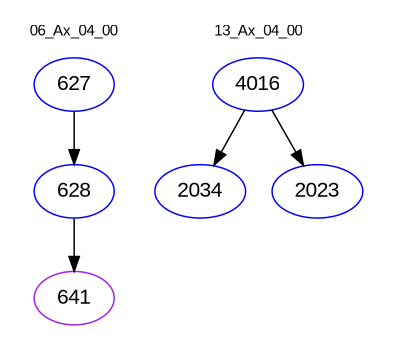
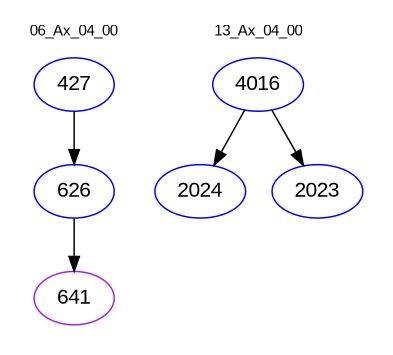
(74, 85) -> (74, 85)
(74, 191) -> (74, 191)
(200, 191) -> (200, 191)
